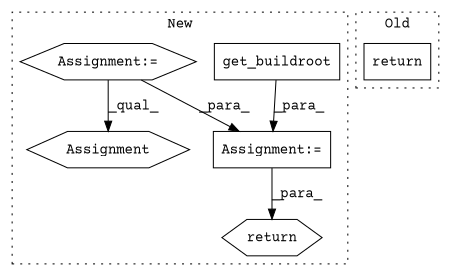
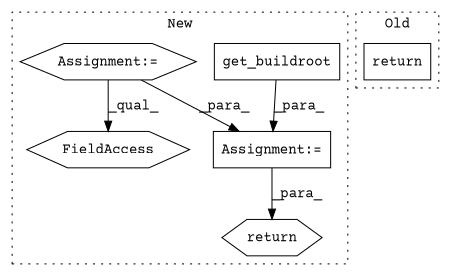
(108, 150) -> (108, 150)
